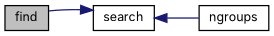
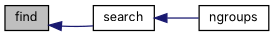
(65, 10) -> (77, 26)
